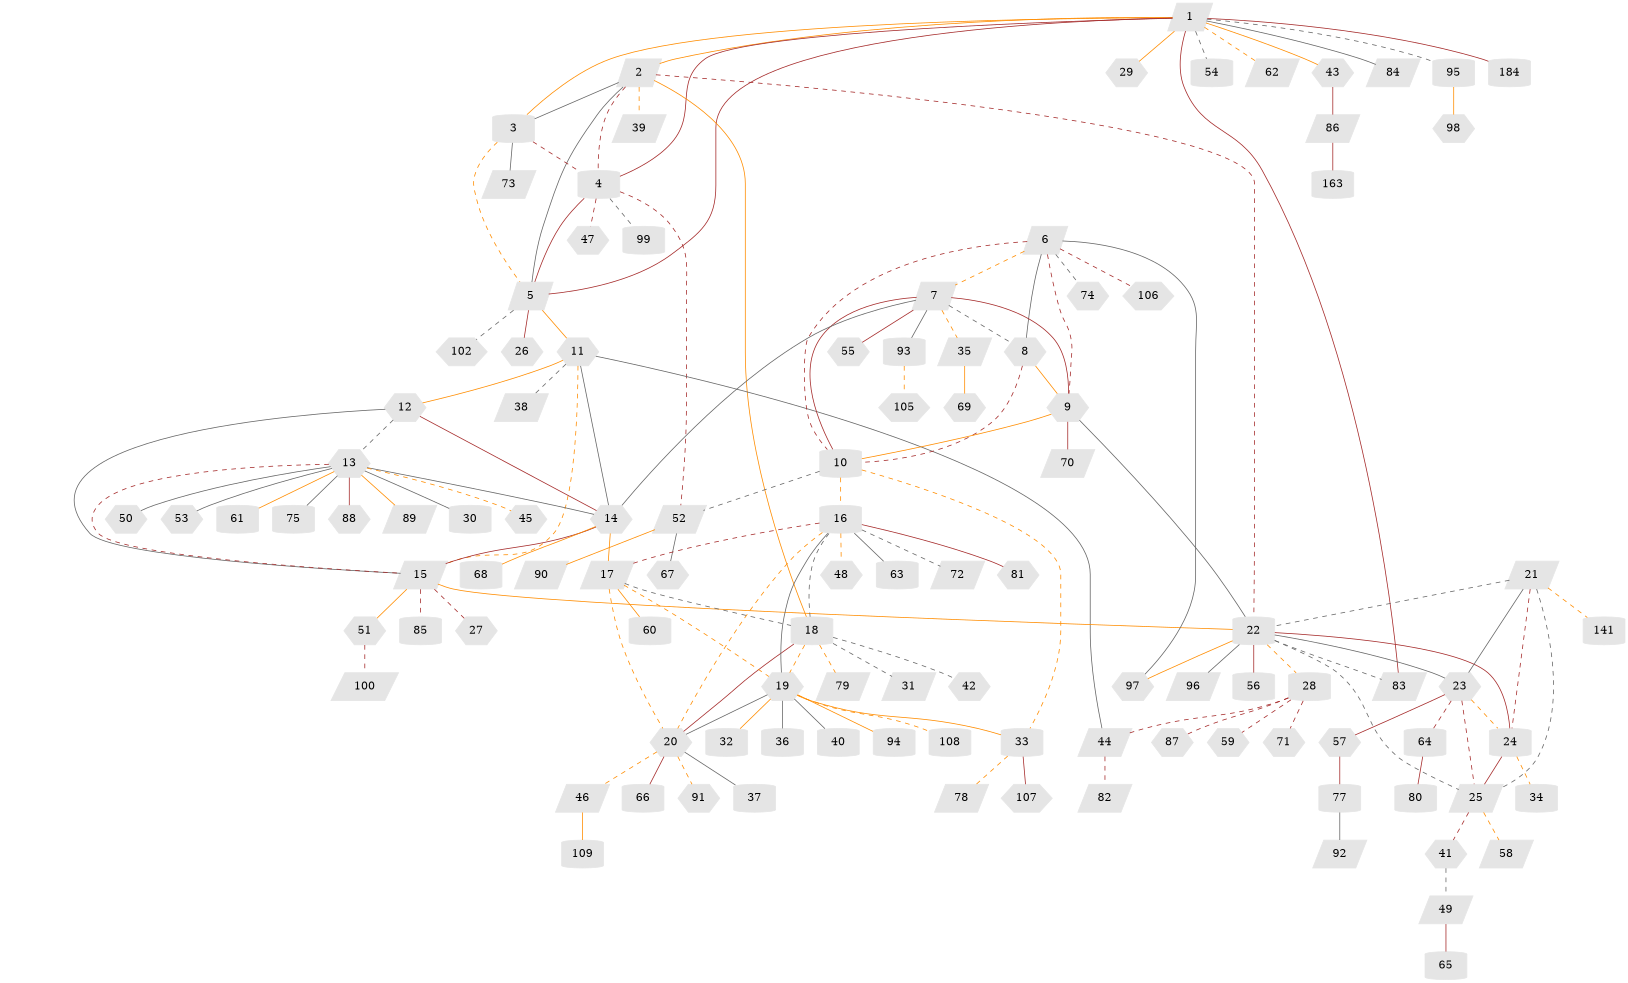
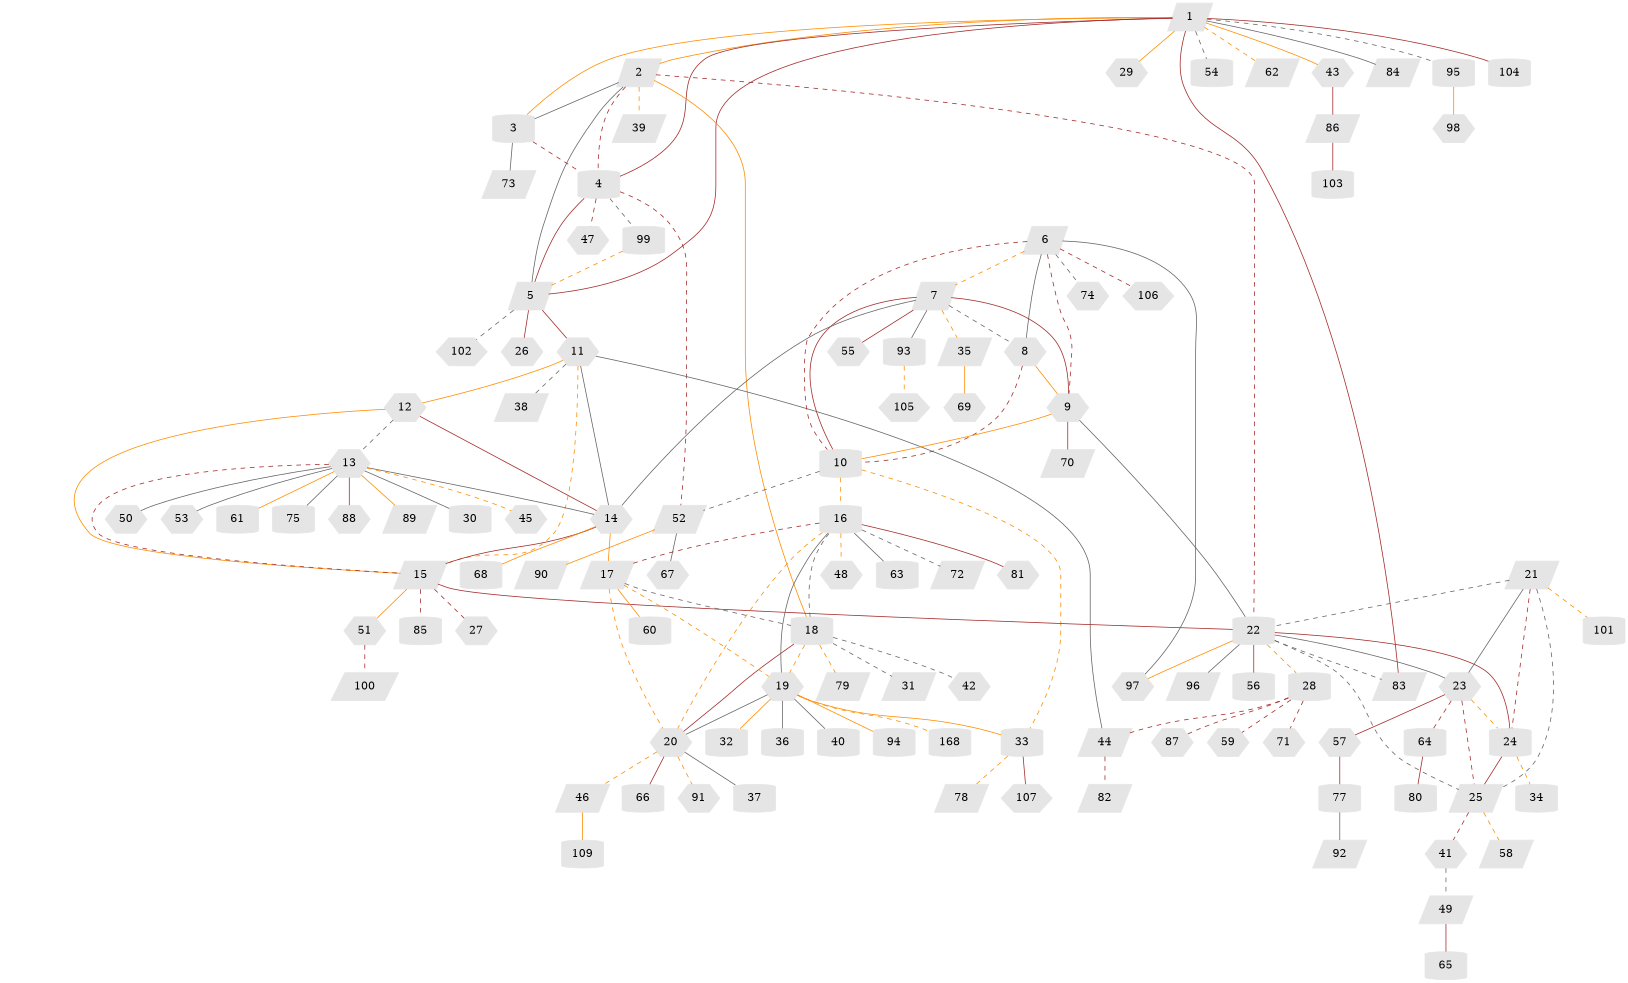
(1509, 73) -> (1509, 73)
(1333, 184) -> (1333, 184)
(481, 213) -> (587, 268)
(555, 324) -> (555, 324)
(77, 506) -> (77, 506)
(834, 615) -> (834, 615)
(1604, 631) -> (1604, 631)
(950, 742) -> (950, 742)
